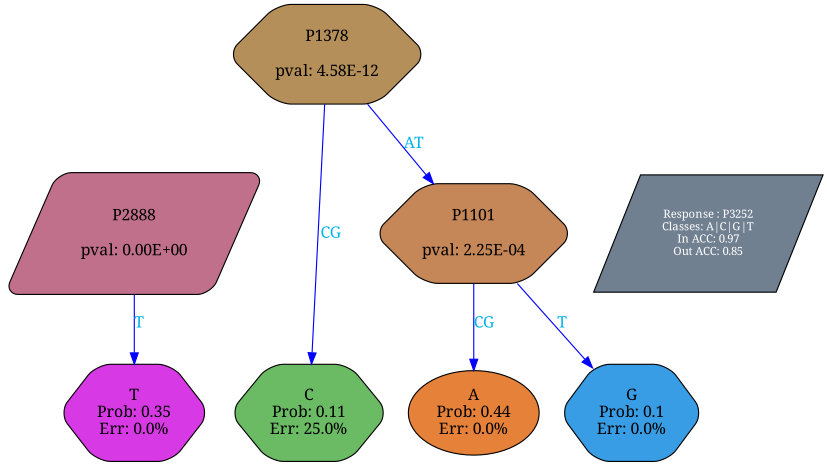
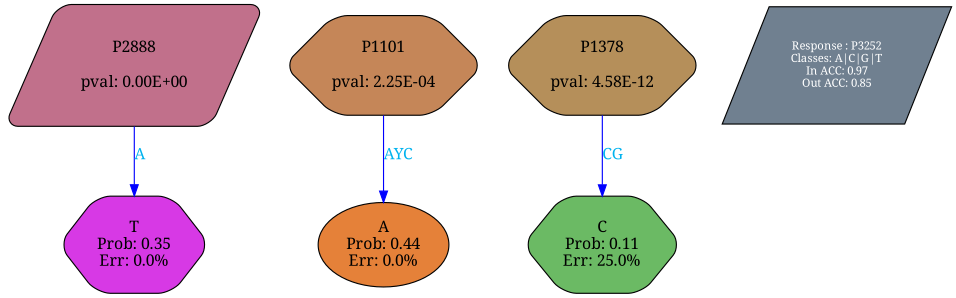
(397, 140) -> none
(139, 323) -> (140, 155)
(484, 323) -> (398, 155)
(632, 413) -> none
